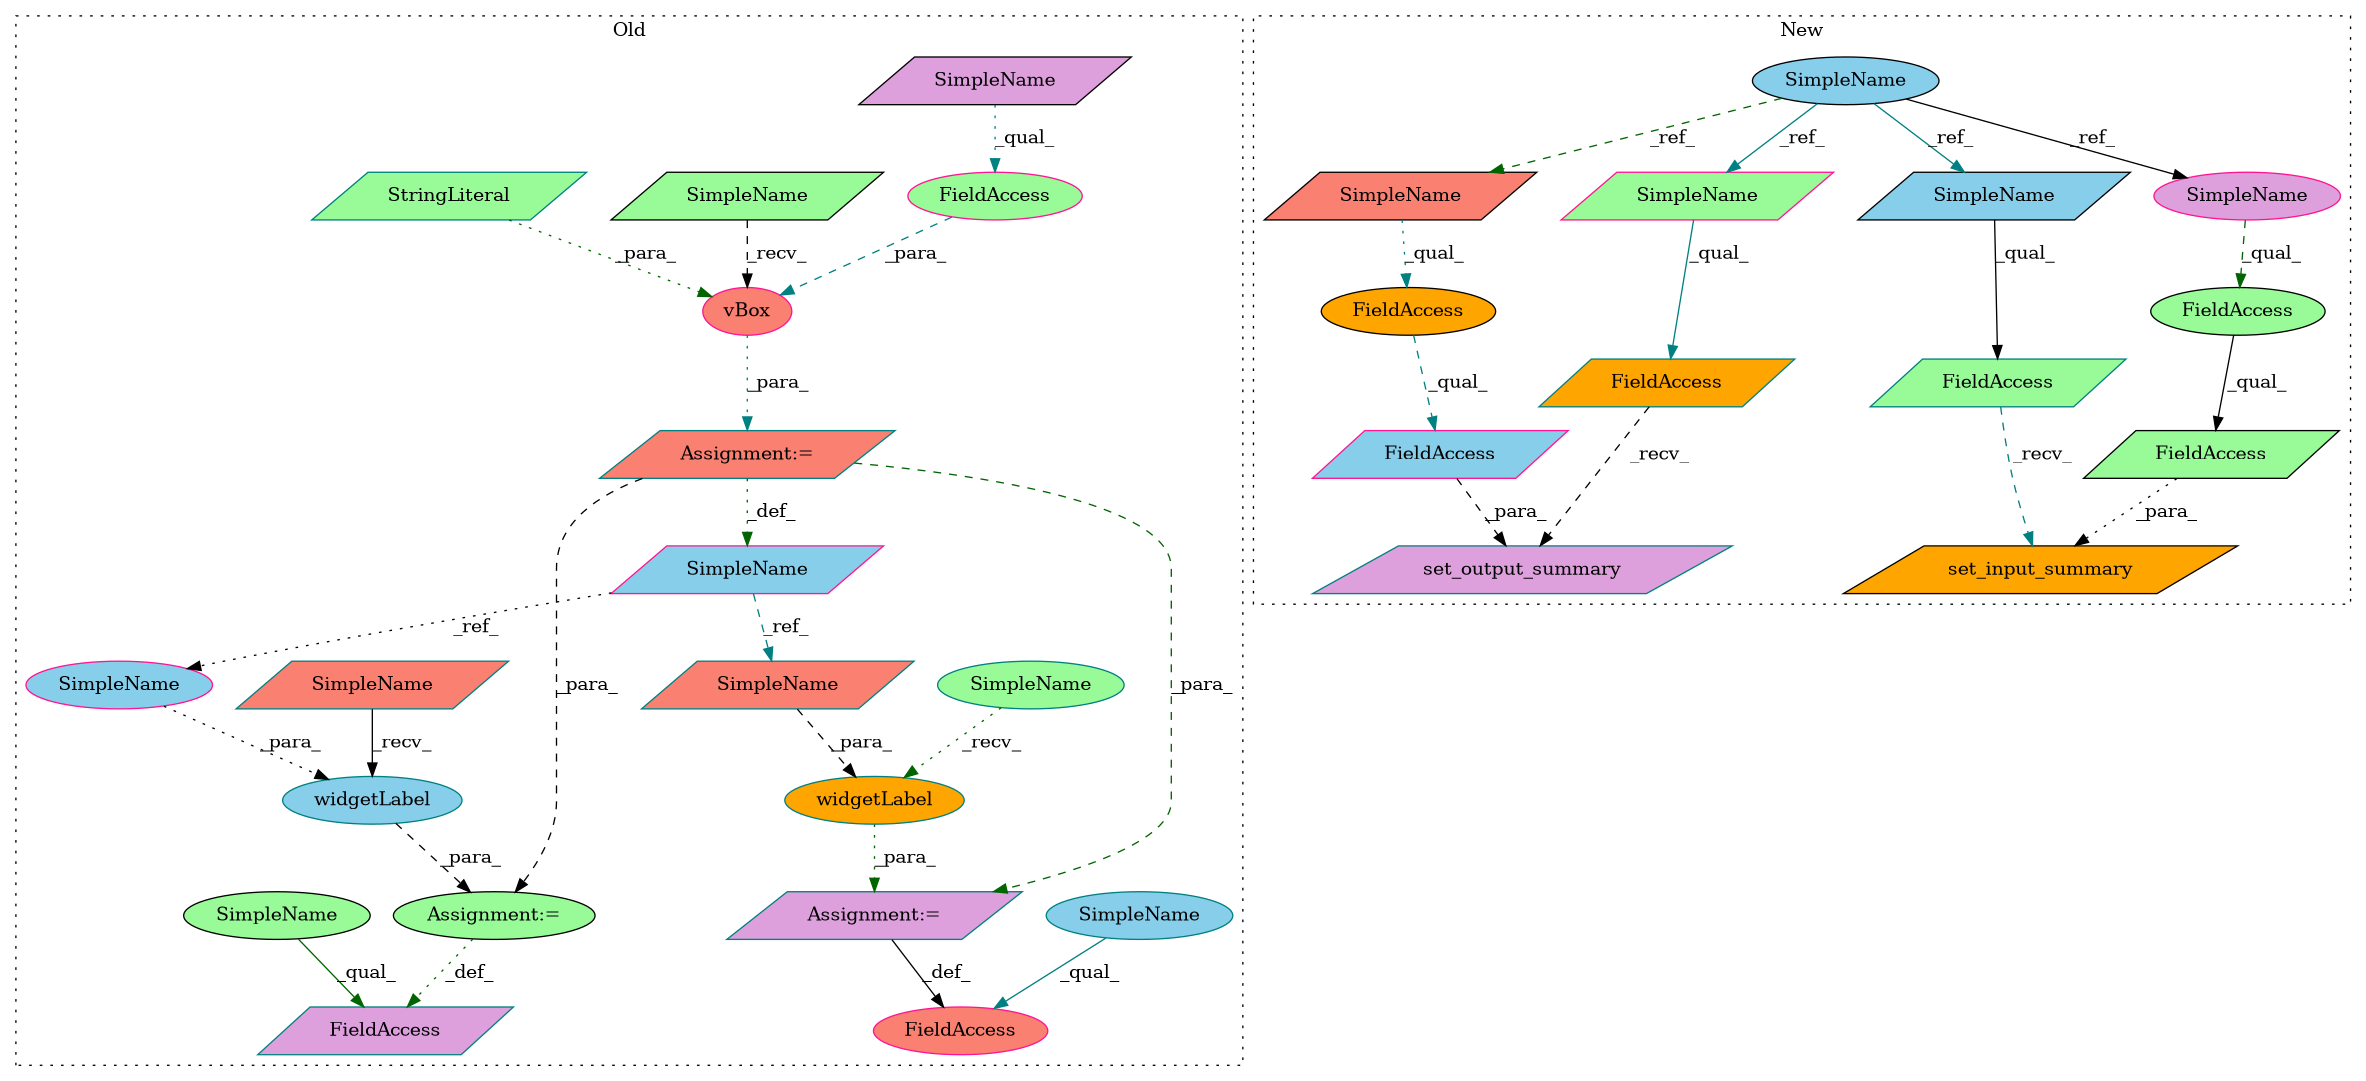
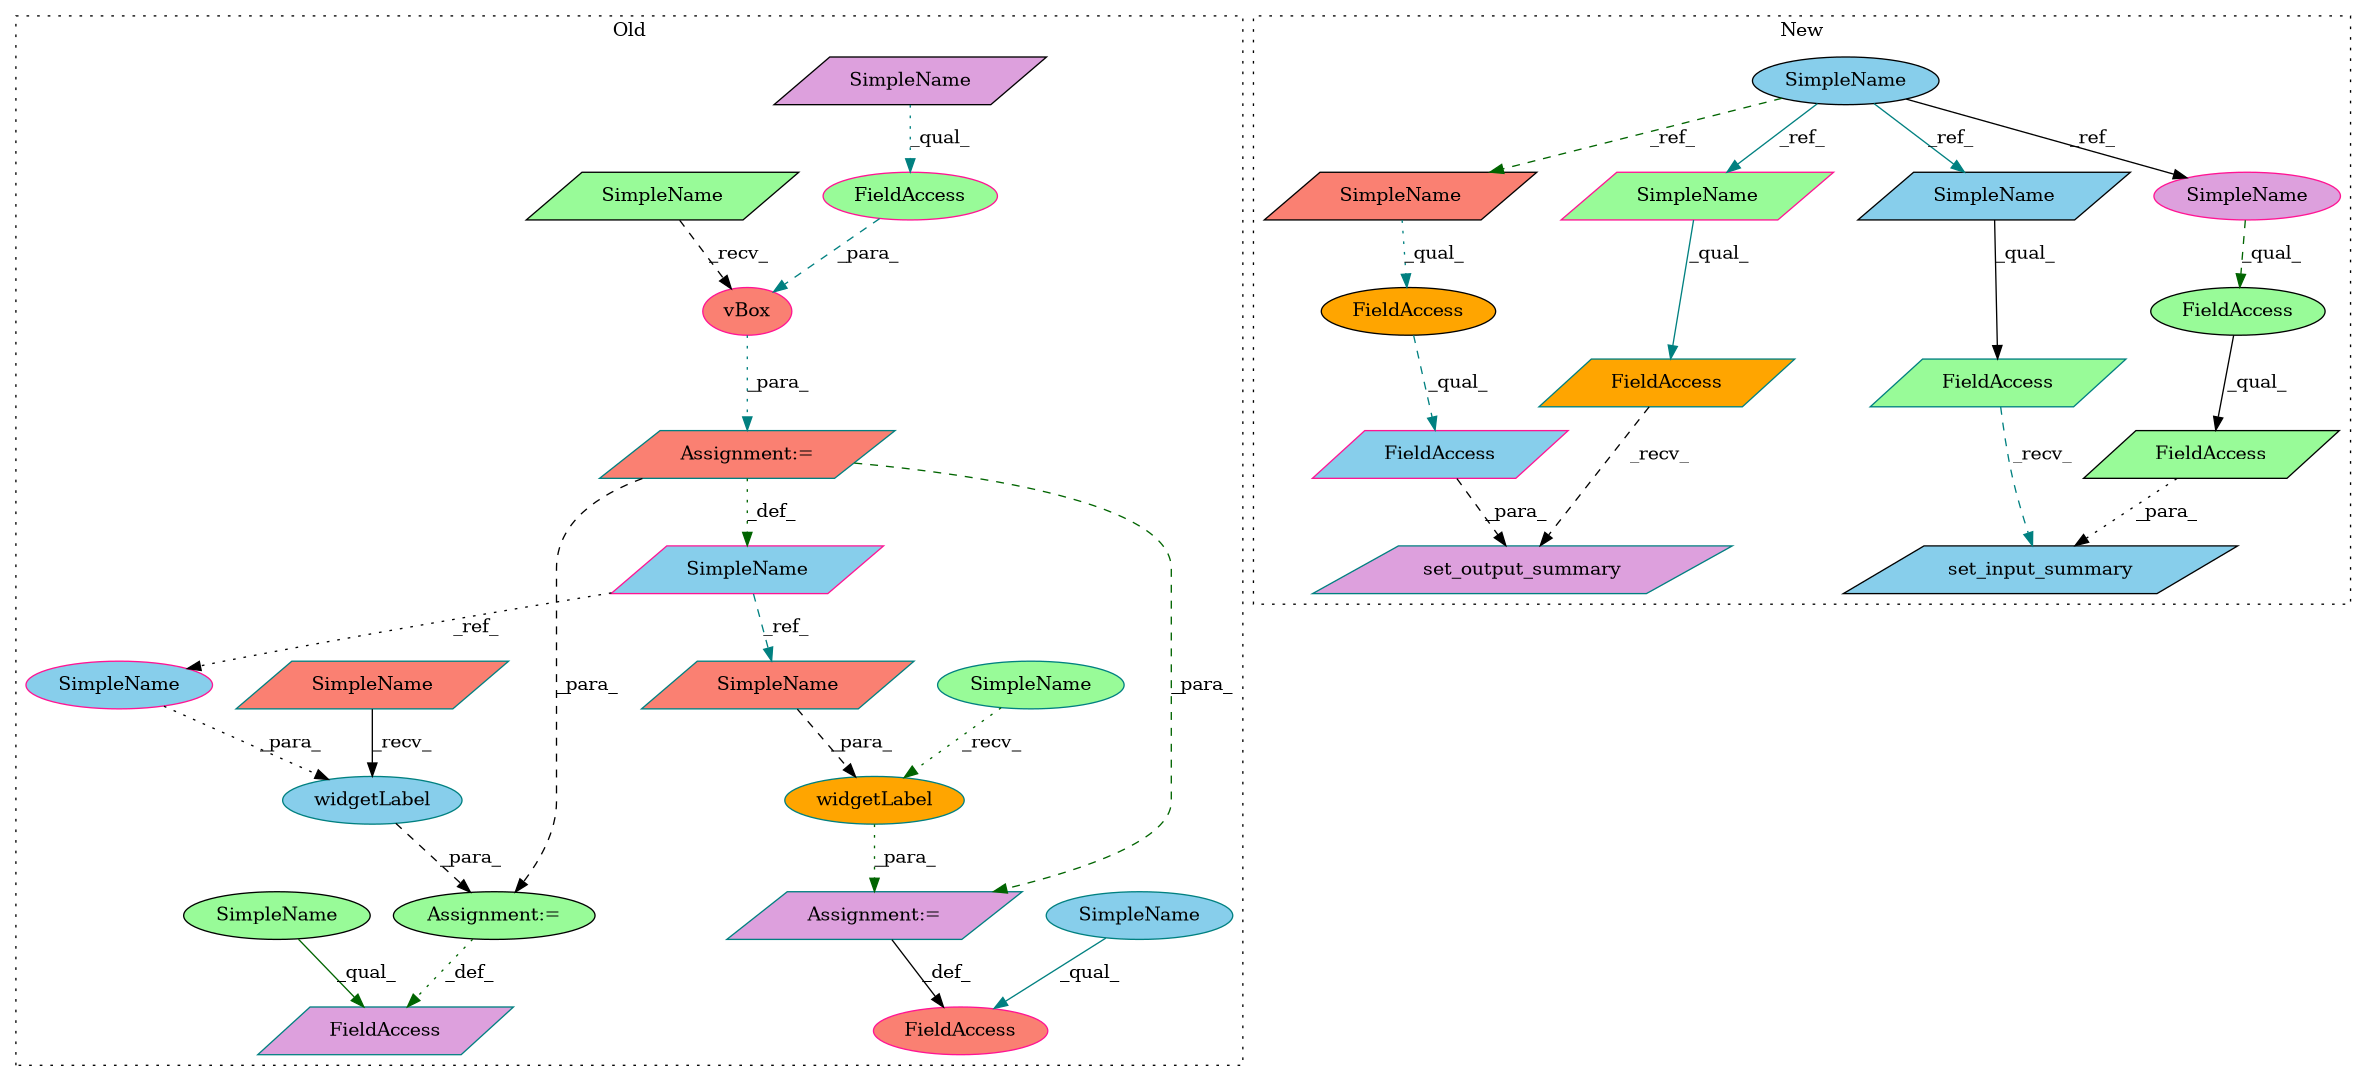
(449, 196) -> none
(2041, 570) -> (2041, 570)
